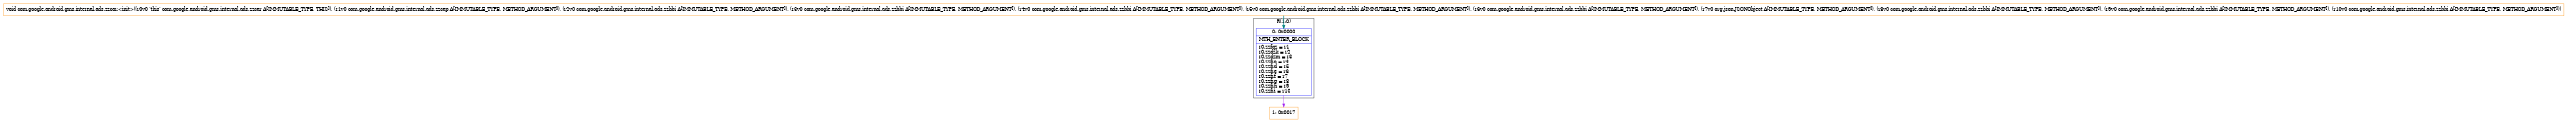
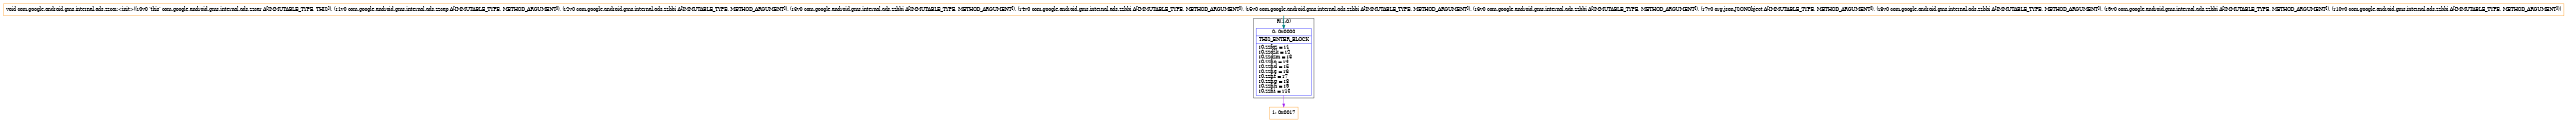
(1284, 40) -> (1284, 40)
